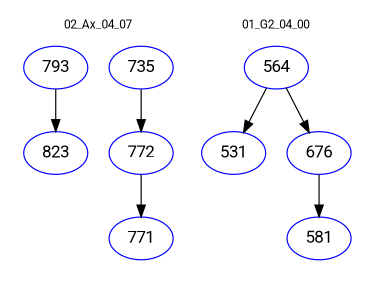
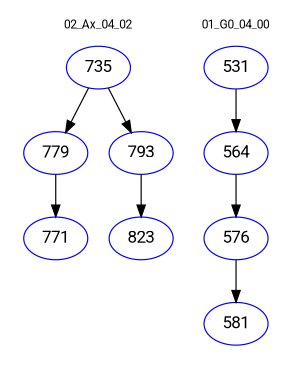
(98, 26) -> (98, 26)
(276, 26) -> (236, 26)
none -> (117, 105)
(258, 105) -> (236, 104)
(141, 153) -> (56, 153)
(319, 153) -> (236, 238)
